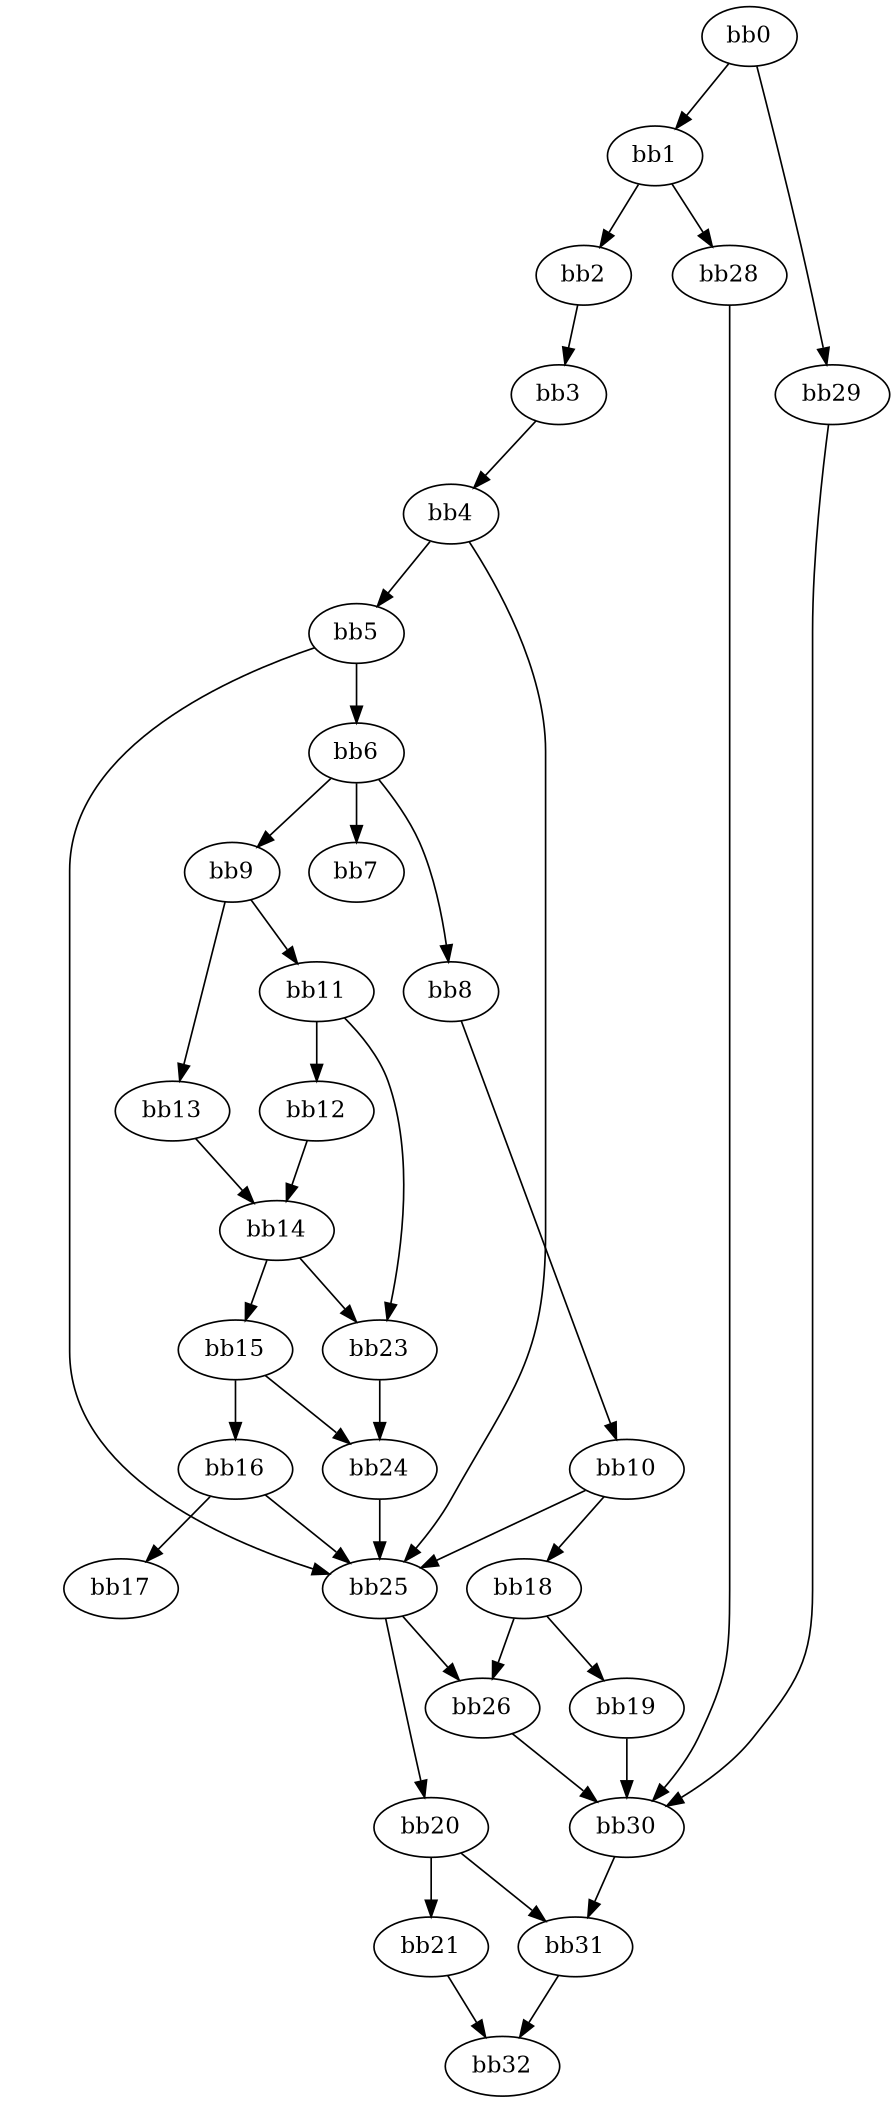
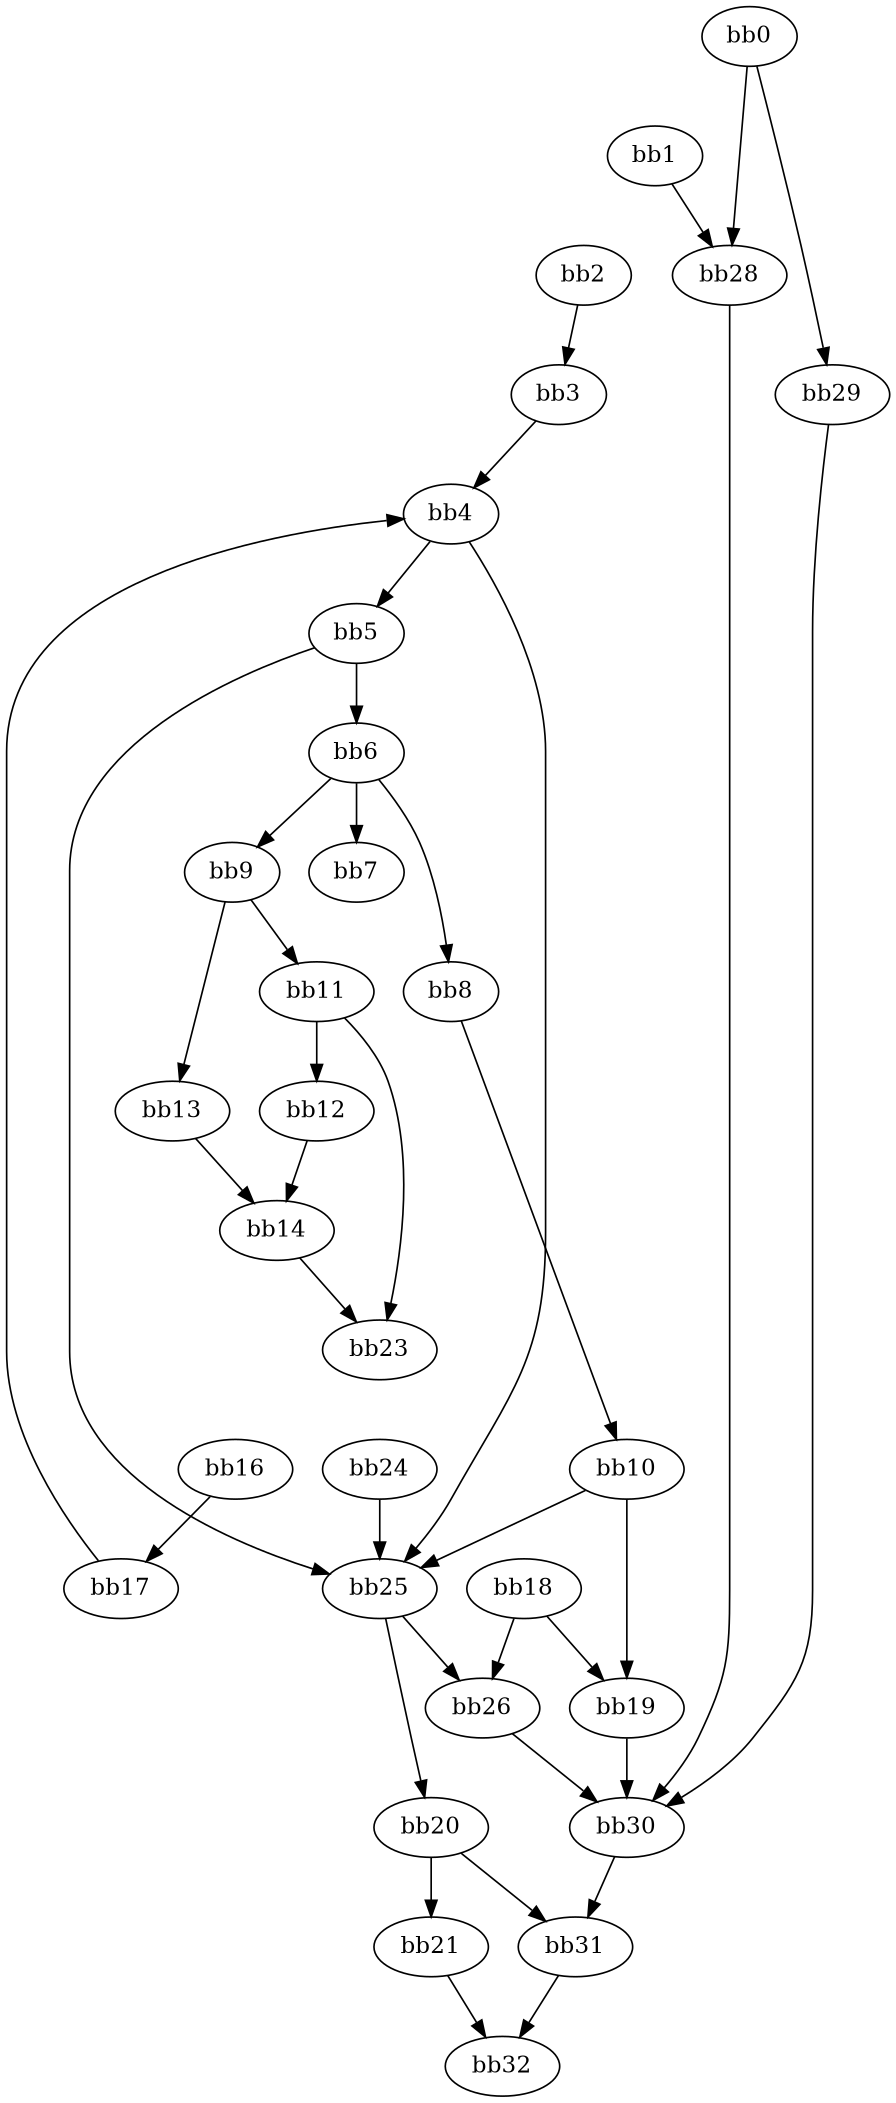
(708, 90) -> (740, 147)
(624, 208) -> none
none -> (7, 926)
(235, 1350) -> none
(380, 1401) -> none
(581, 1522) -> (627, 1580)
(301, 1524) -> none
